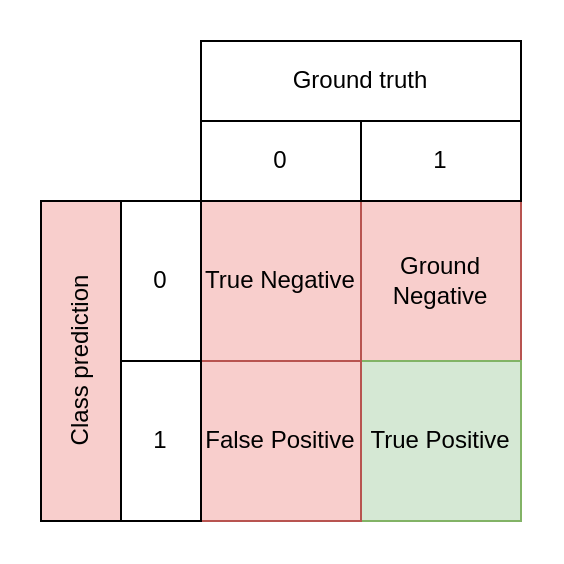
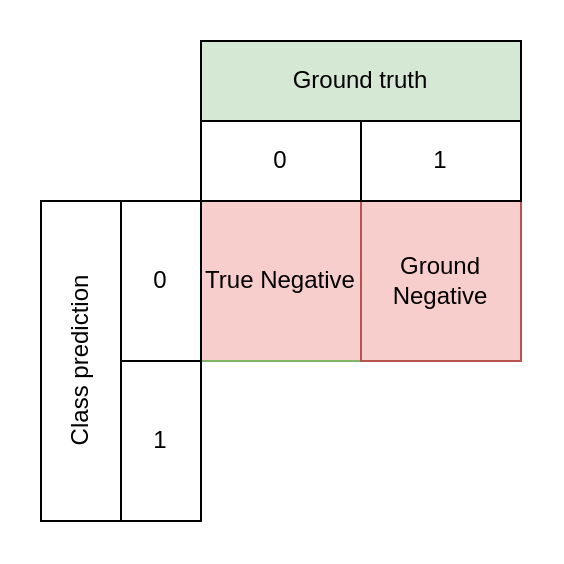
(361, 81) -> (361, 81)
(81, 361) -> (81, 361)
(281, 441) -> none
(441, 441) -> none
